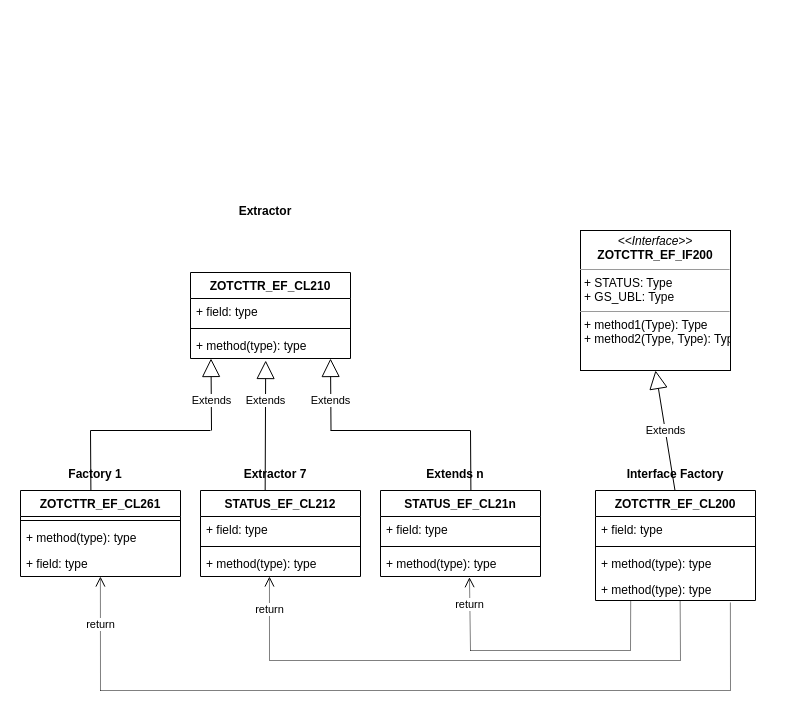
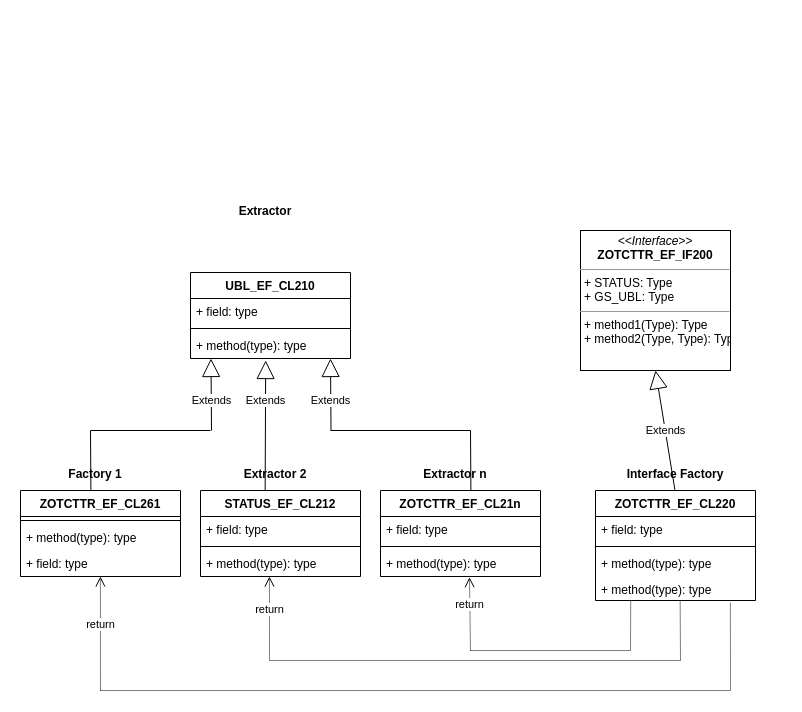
(270, 286) -> (270, 286)
(275, 474) -> (275, 474)
(455, 474) -> (455, 474)
(460, 504) -> (460, 504)
(675, 504) -> (675, 504)
